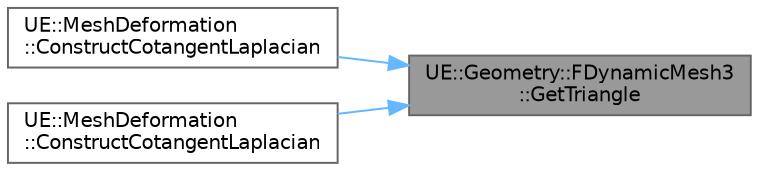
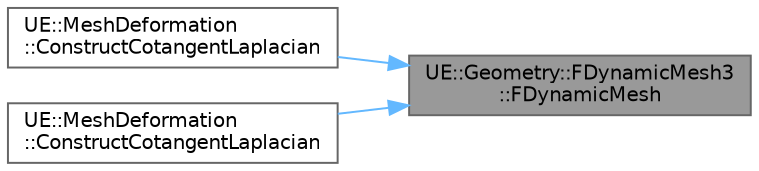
(580, 85) -> (580, 85)
